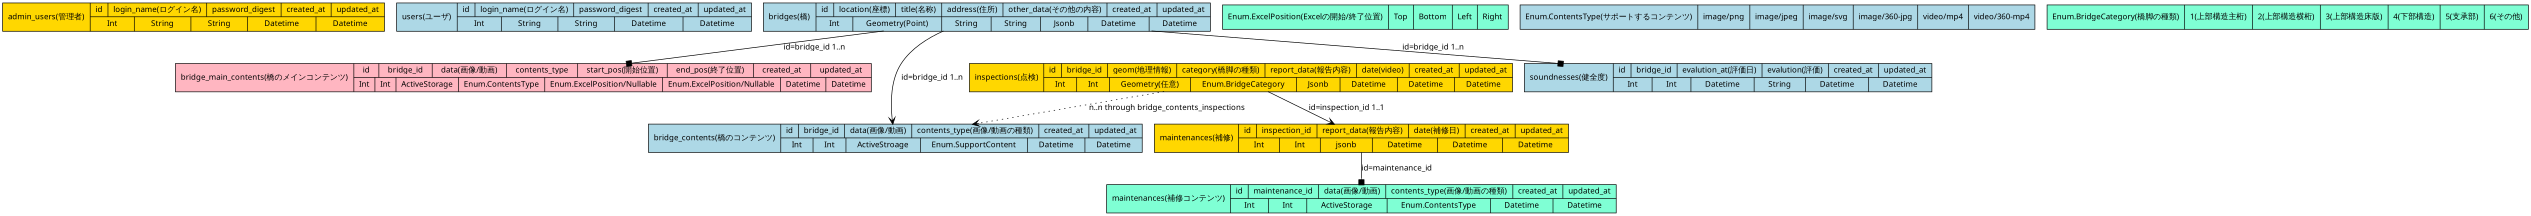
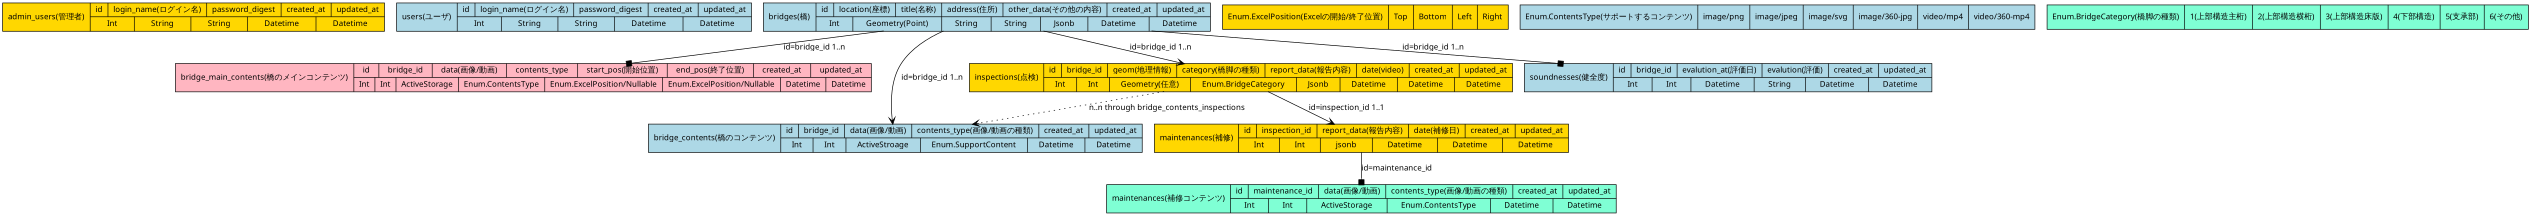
(1365, 17) -> (1365, 17)
none -> (1111, 47)
